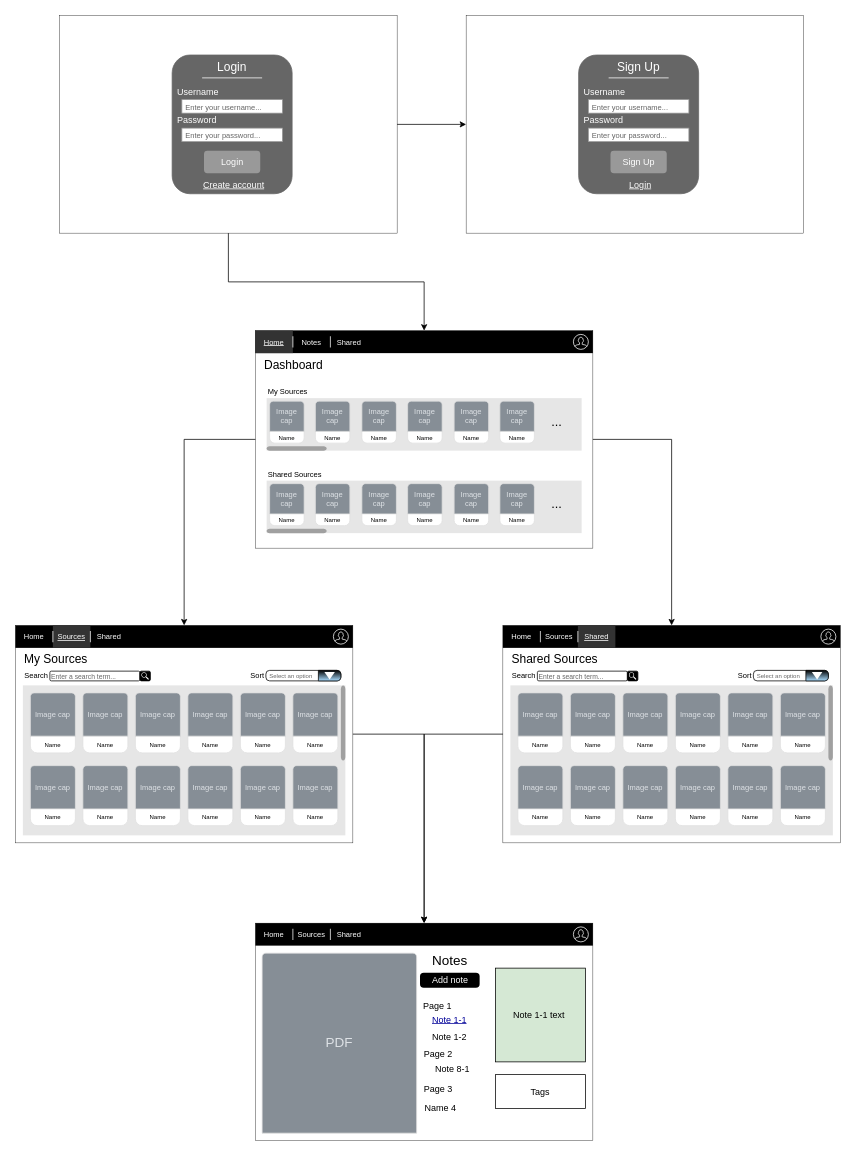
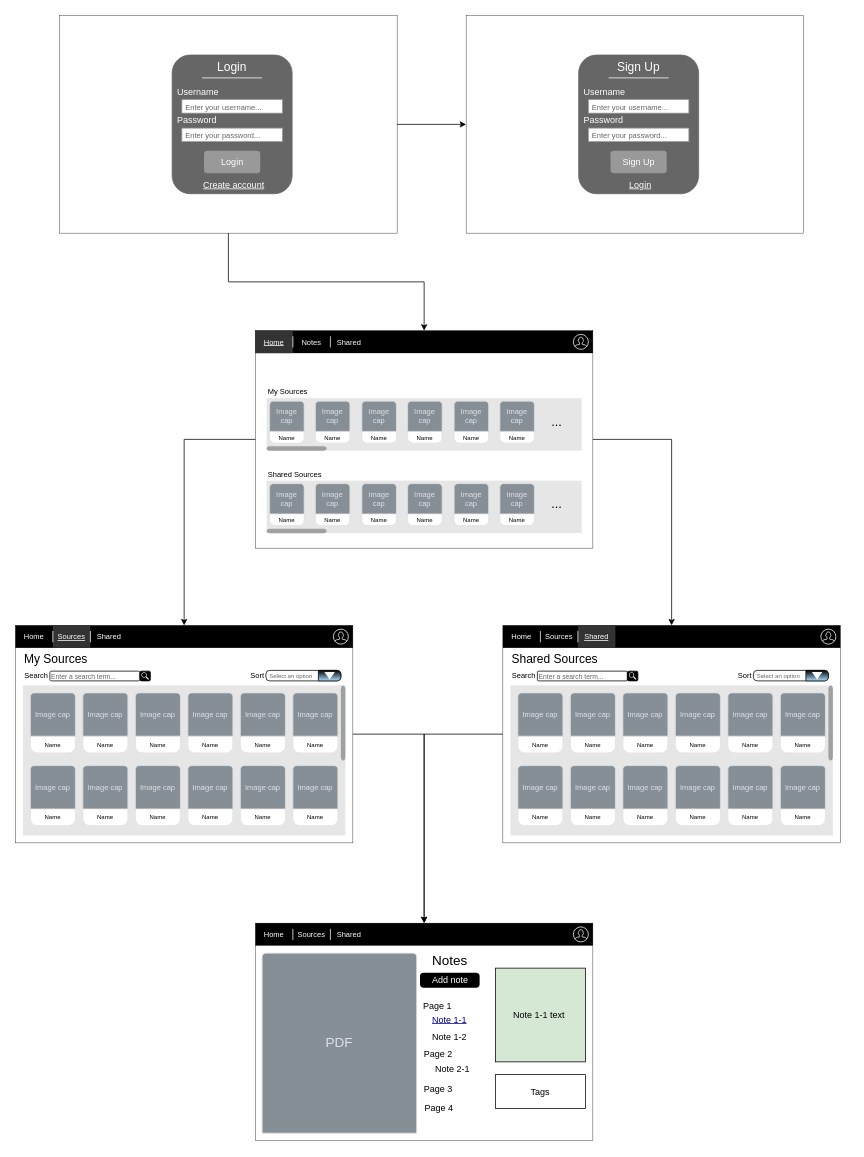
(424, 364) -> none
(454, 1069) -> (454, 1069)
(439, 1108) -> (439, 1108)
